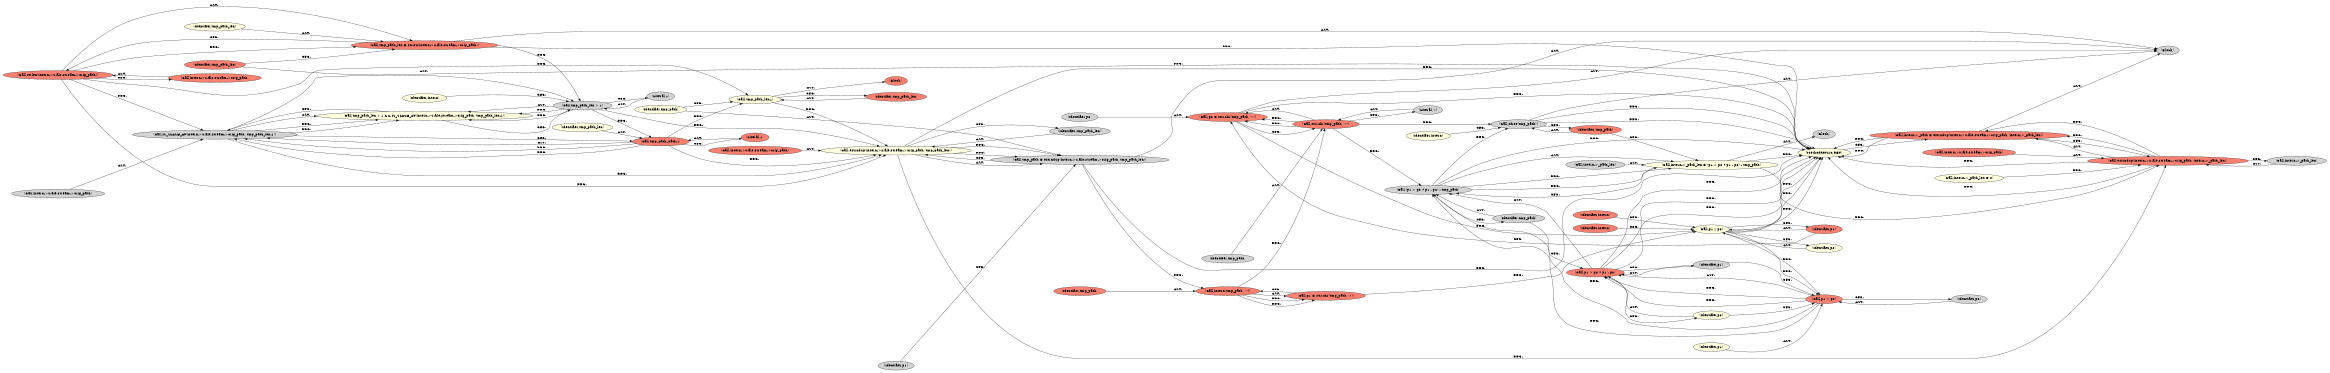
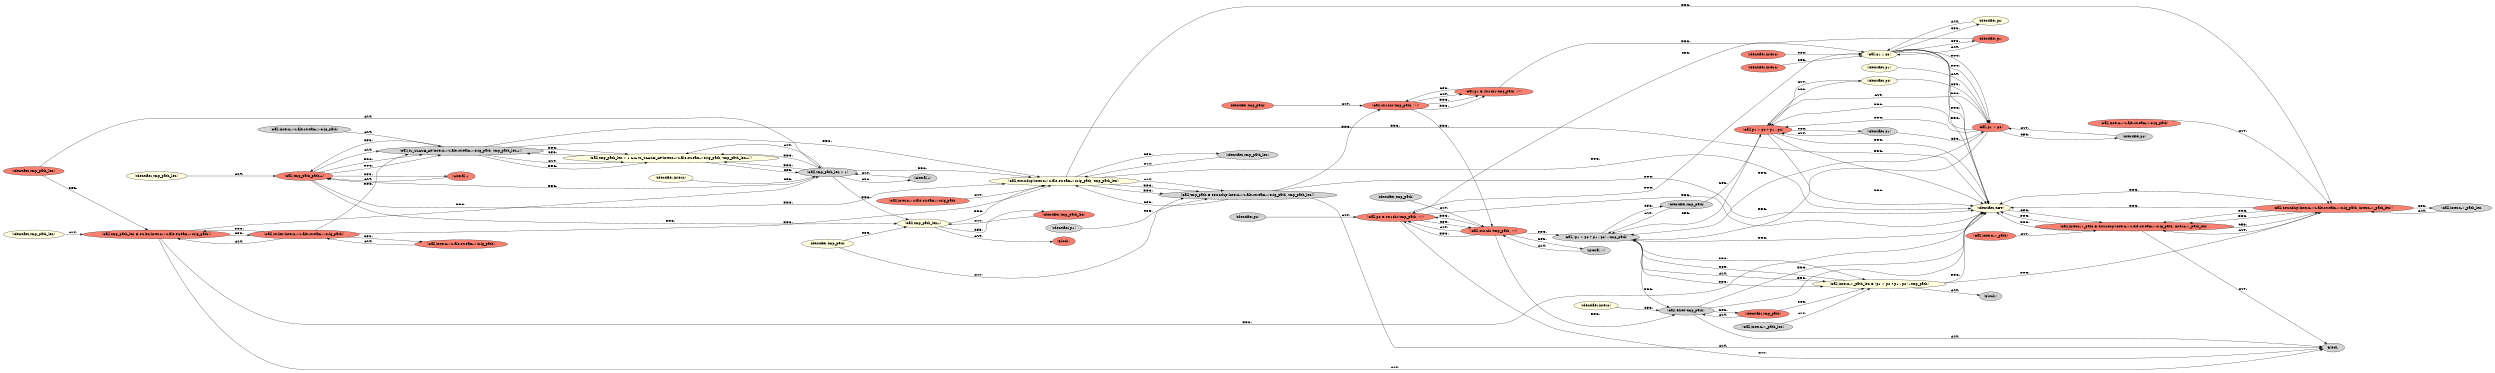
(414, 67) -> (867, 202)
(1824, 153) -> (1991, 208)
(1969, 178) -> none
(1519, 200) -> (1687, 213)
none -> (1991, 236)
(1228, 291) -> (1396, 106)
